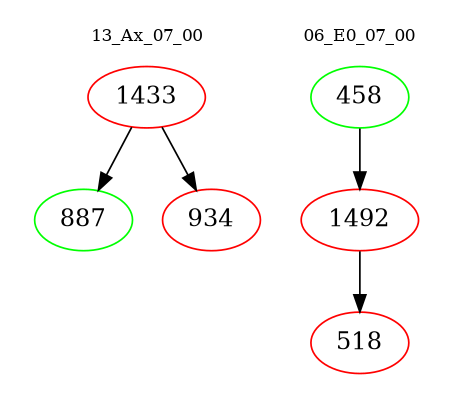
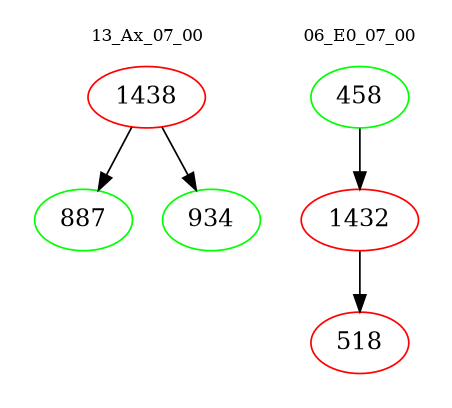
(147, 97) -> (147, 97)
(211, 220) -> (211, 220)
(360, 220) -> (360, 220)
